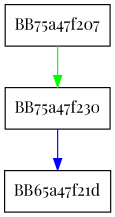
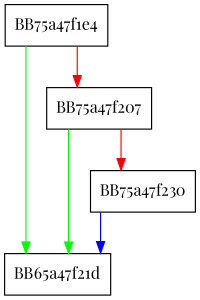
none -> (56, 25)
(58, 61) -> (121, 144)
none -> (69, 186)
